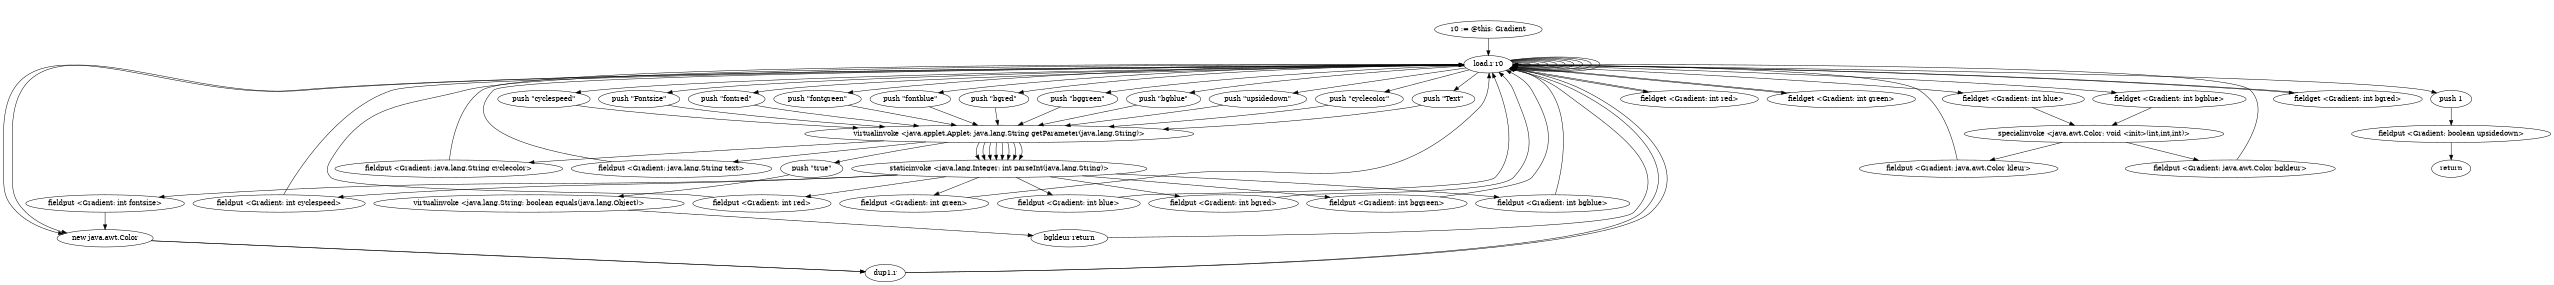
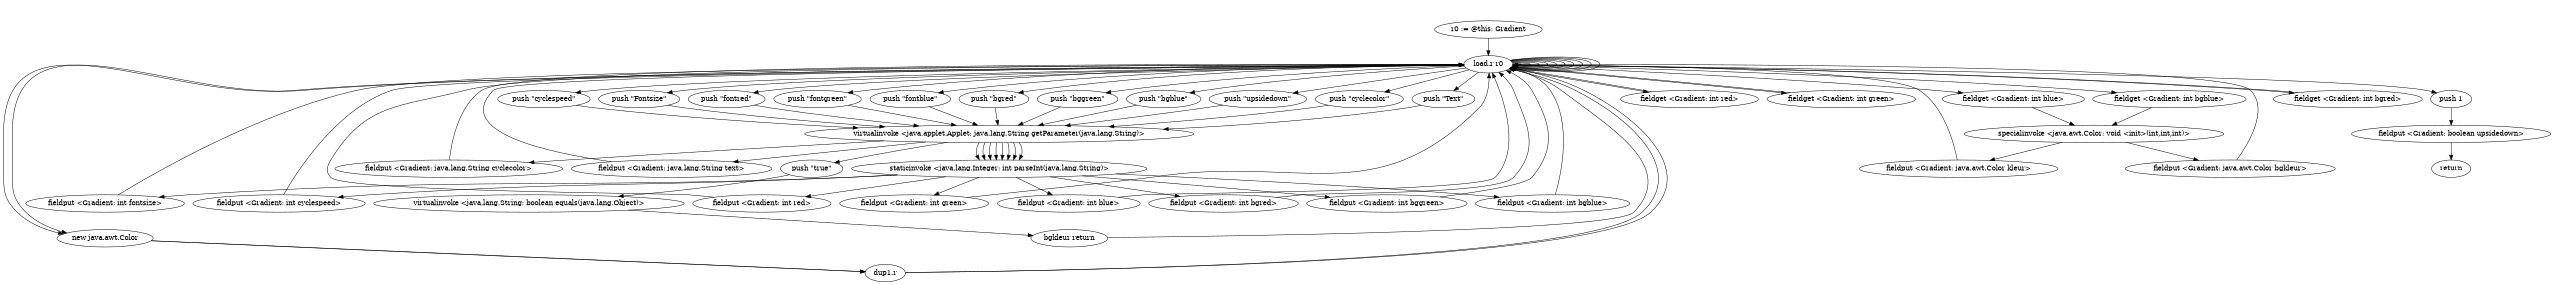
(105, 219) -> (777, 70)
